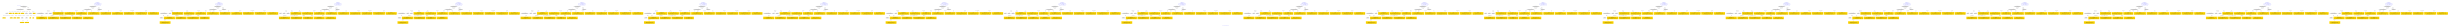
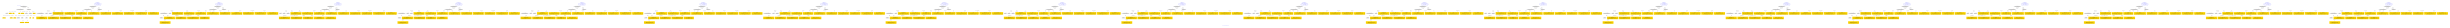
(16, 13) -> none
(18, 18) -> (18, 18)
